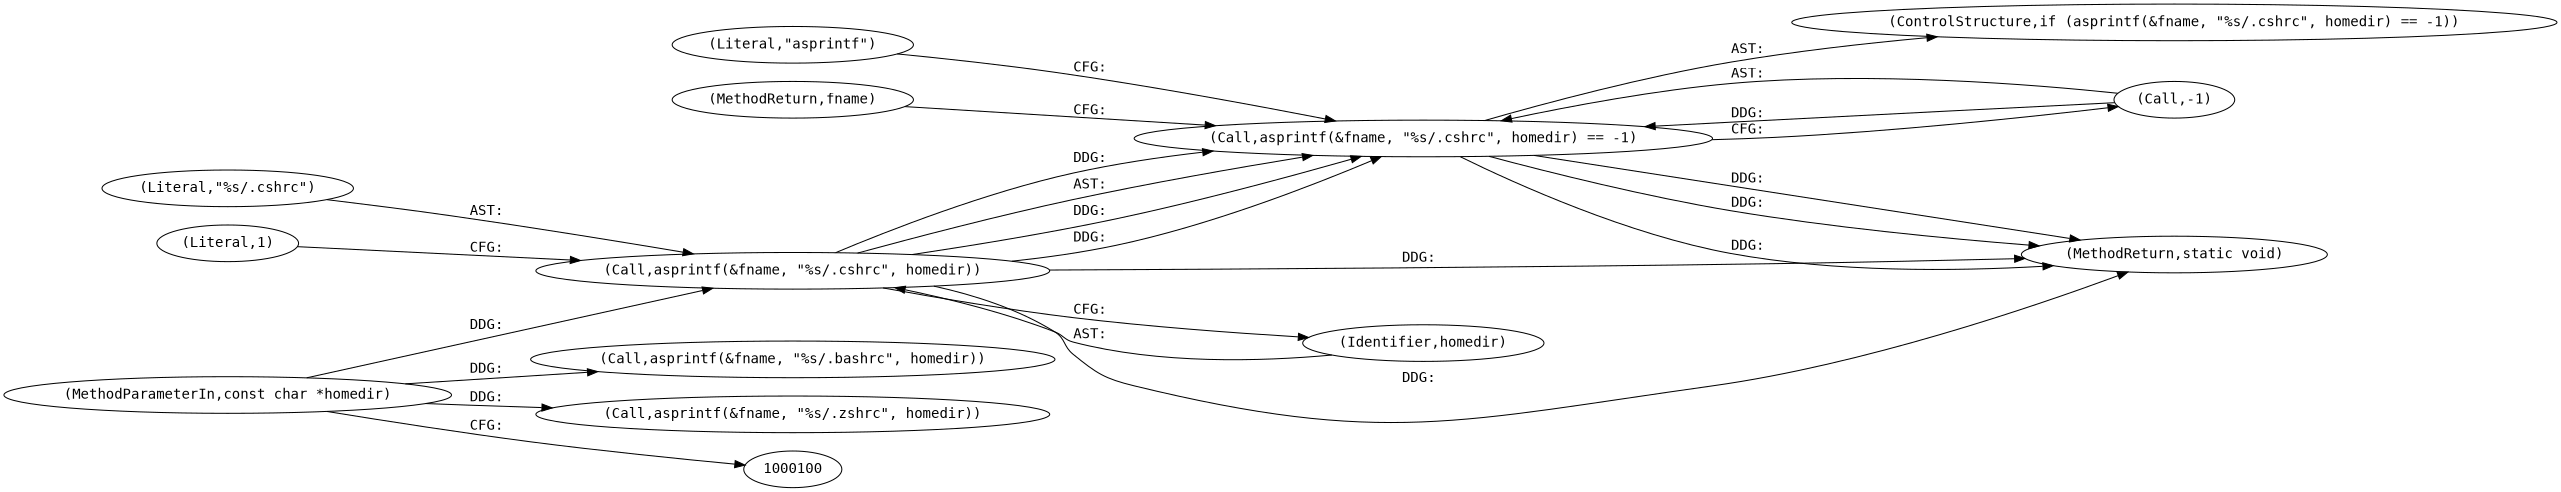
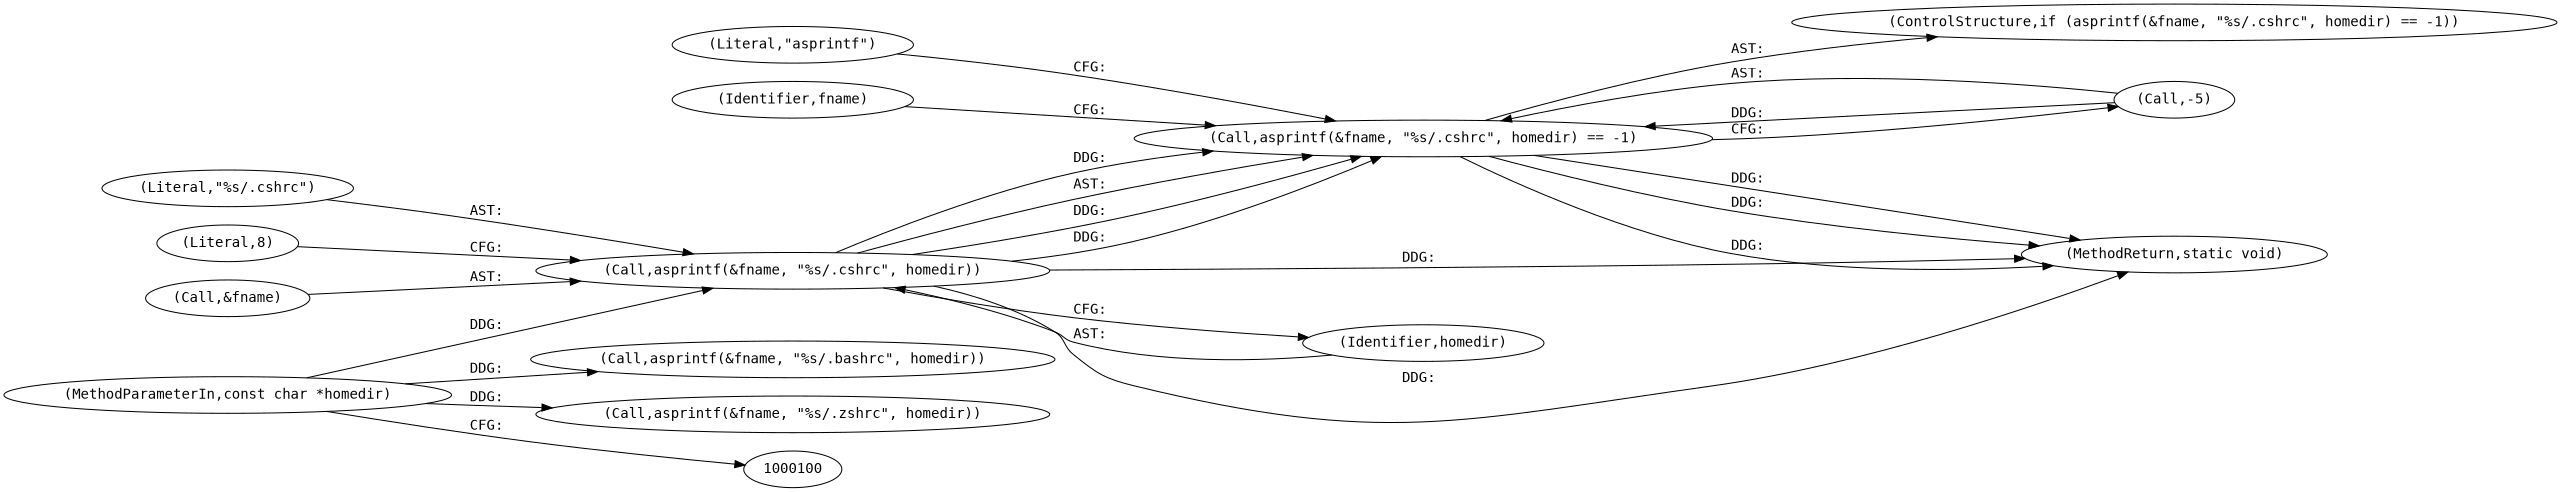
(793, 100) -> (793, 100)
(2174, 100) -> (2174, 100)
(228, 243) -> (228, 243)
none -> (228, 298)
